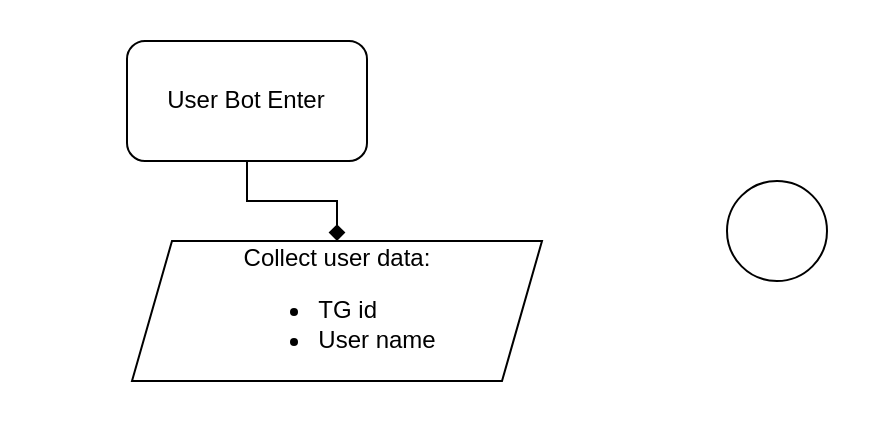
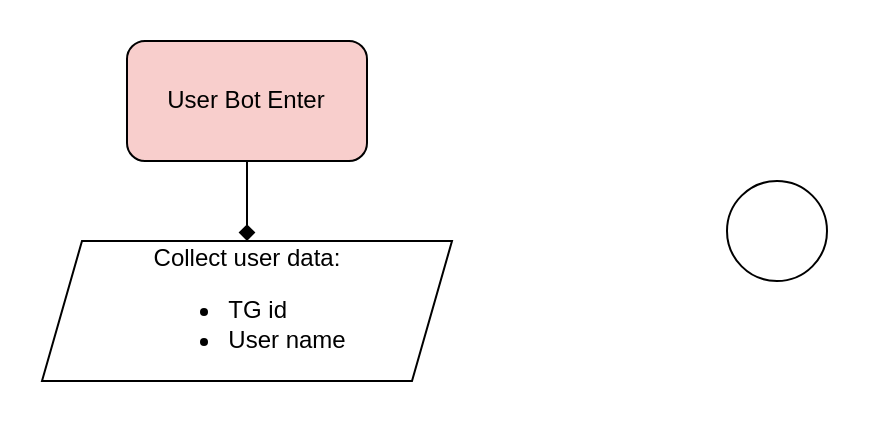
(247, 101) -> (247, 101)
(337, 311) -> (247, 311)
